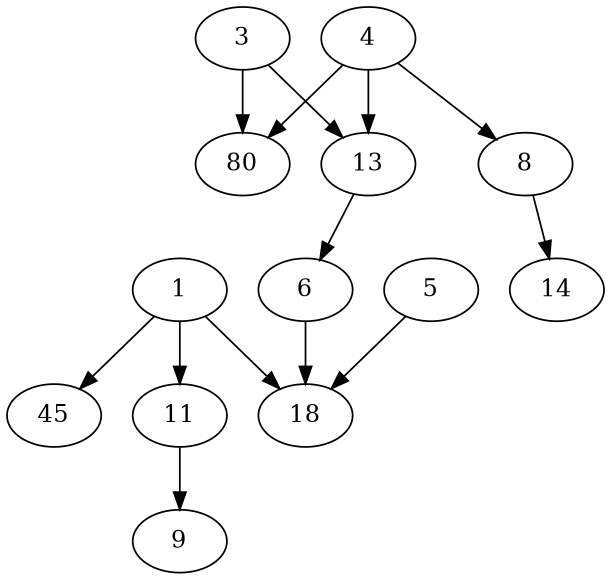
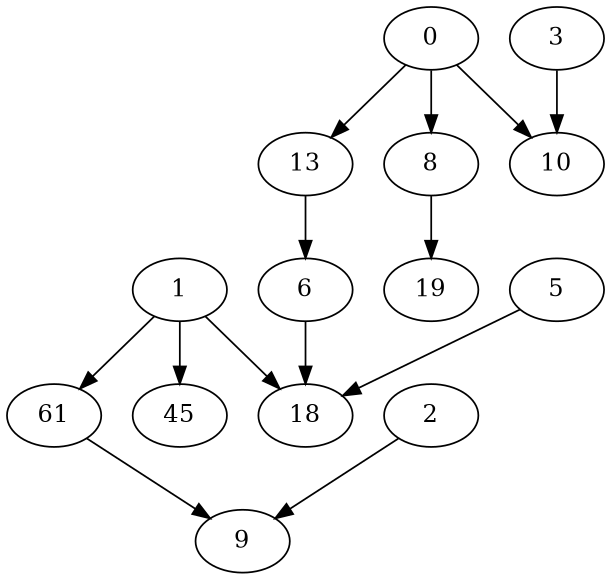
(368, 38) -> (431, 38)
(298, 93) -> none
(243, 164) -> (557, 164)
(557, 290) -> (431, 290)
(180, 416) -> (54, 416)
none -> (431, 416)
